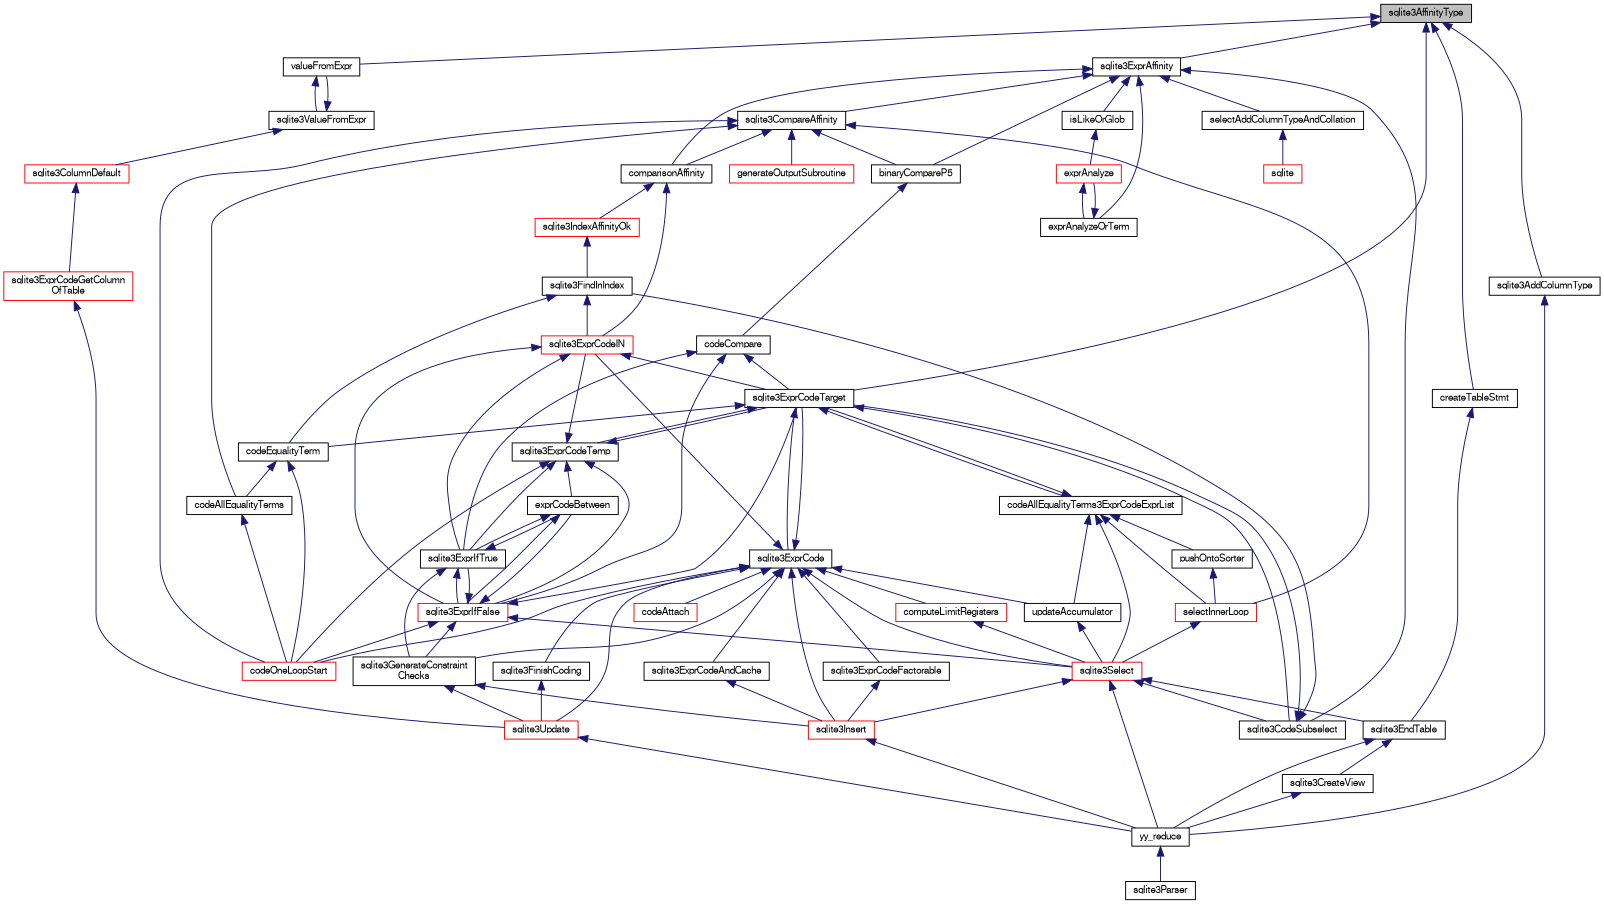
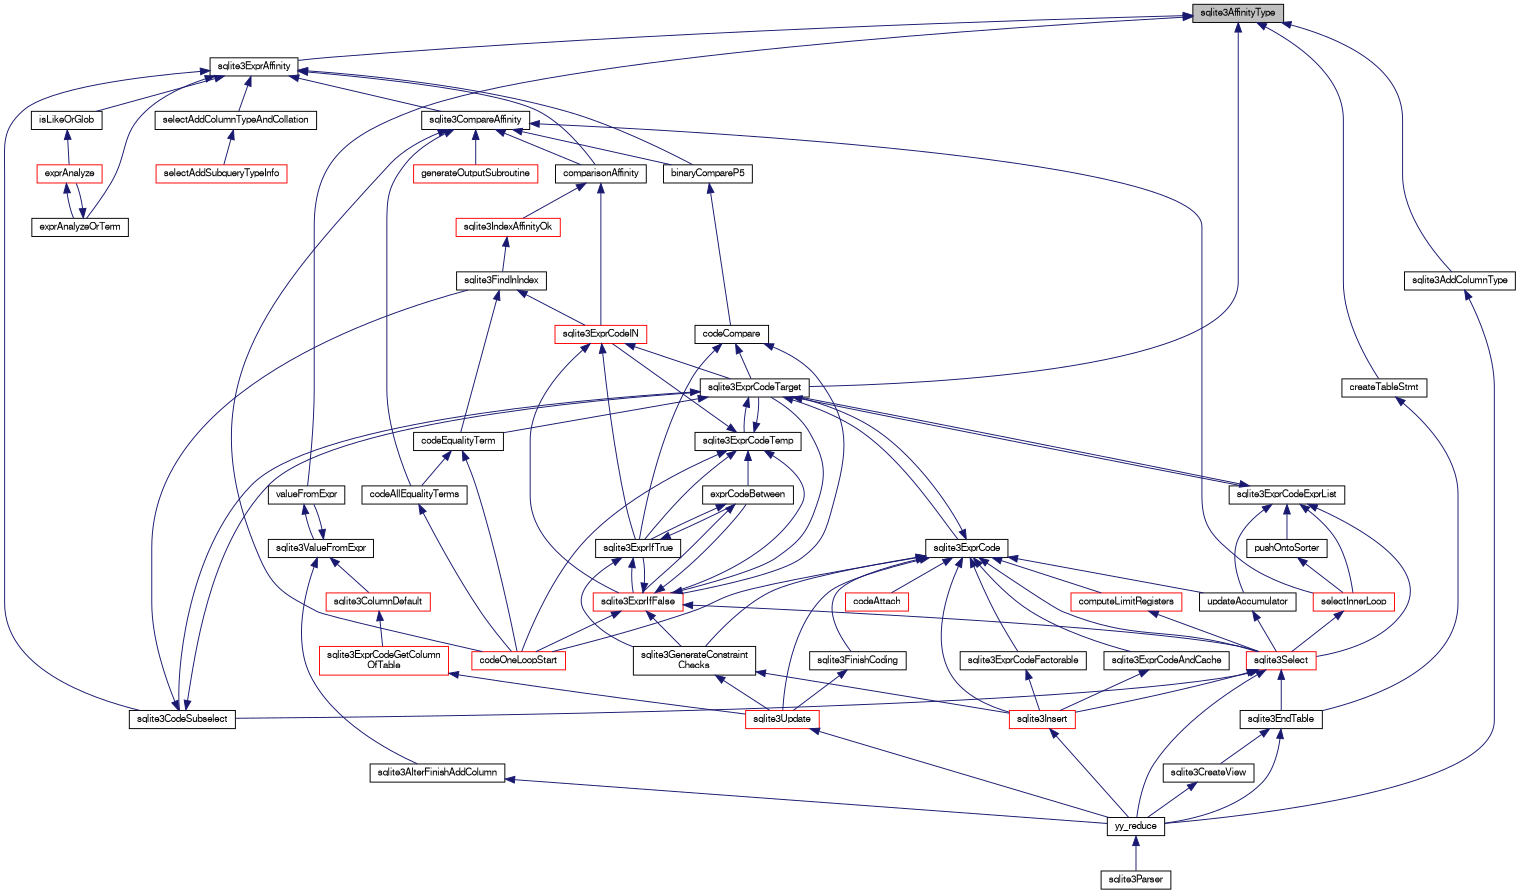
(1283, 174) -> (222, 174)
(690, 453) -> none
(1091, 505) -> (1287, 495)
none -> (437, 773)
